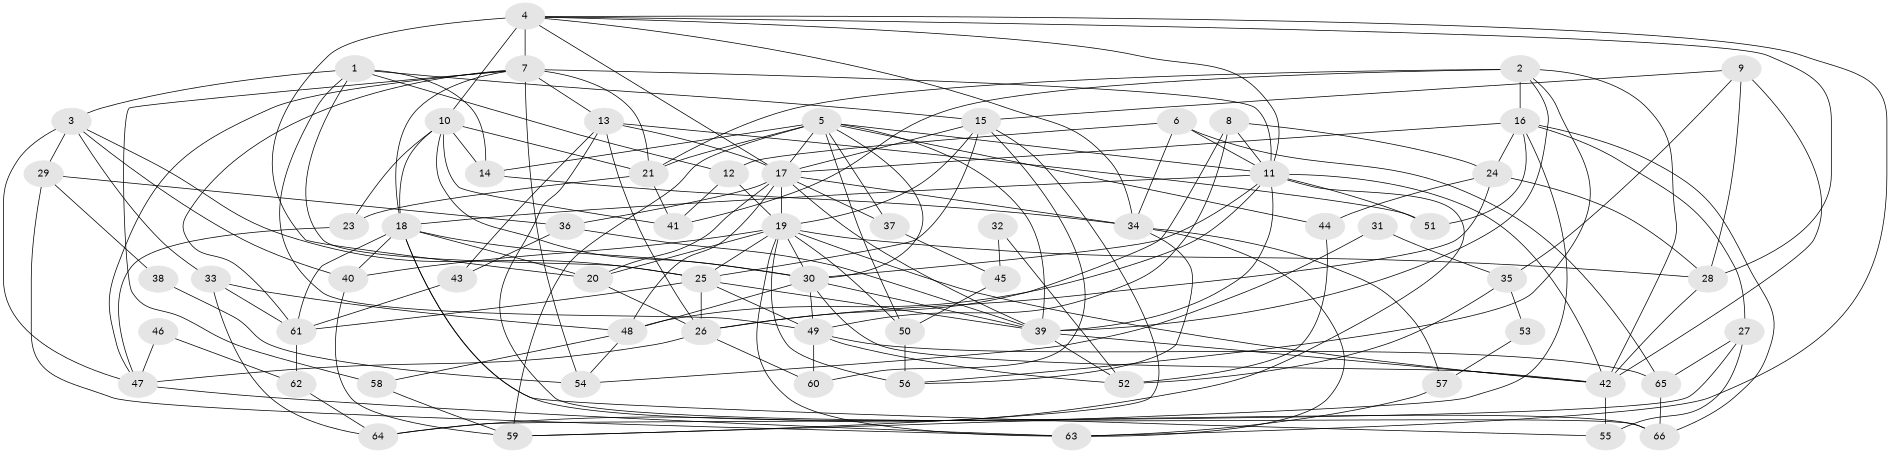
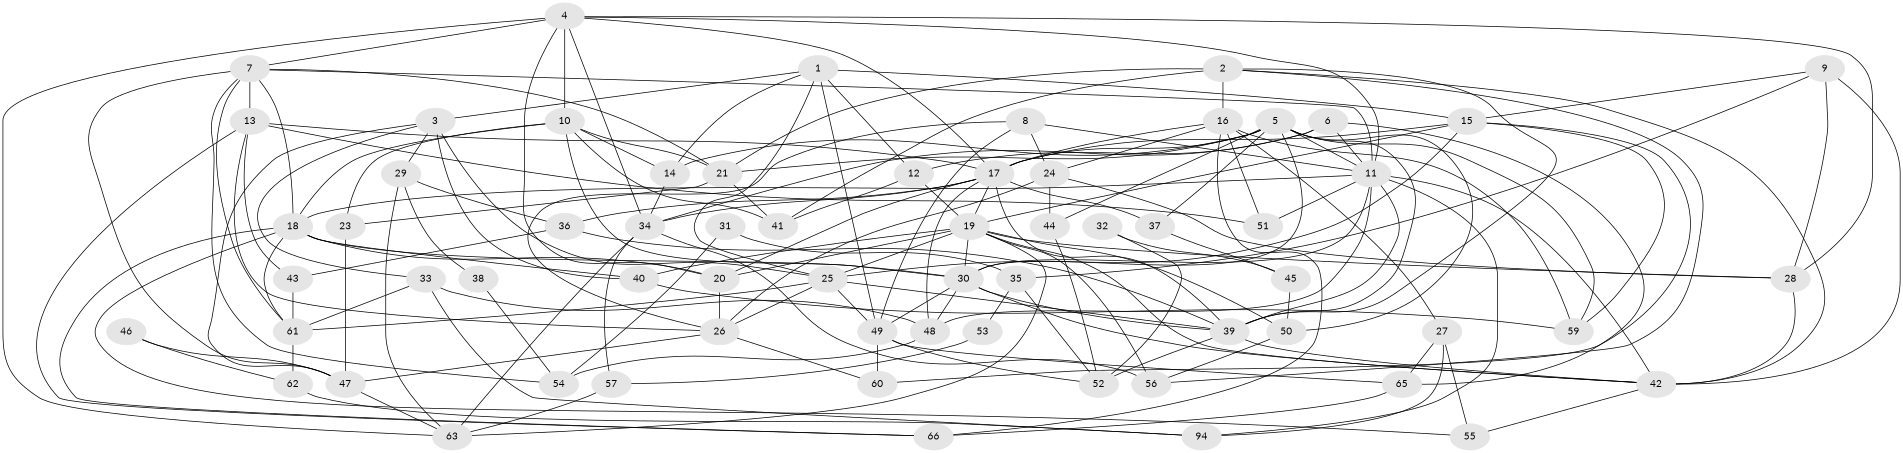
(377, 384) -> none
(378, 437) -> (1202, 437)
